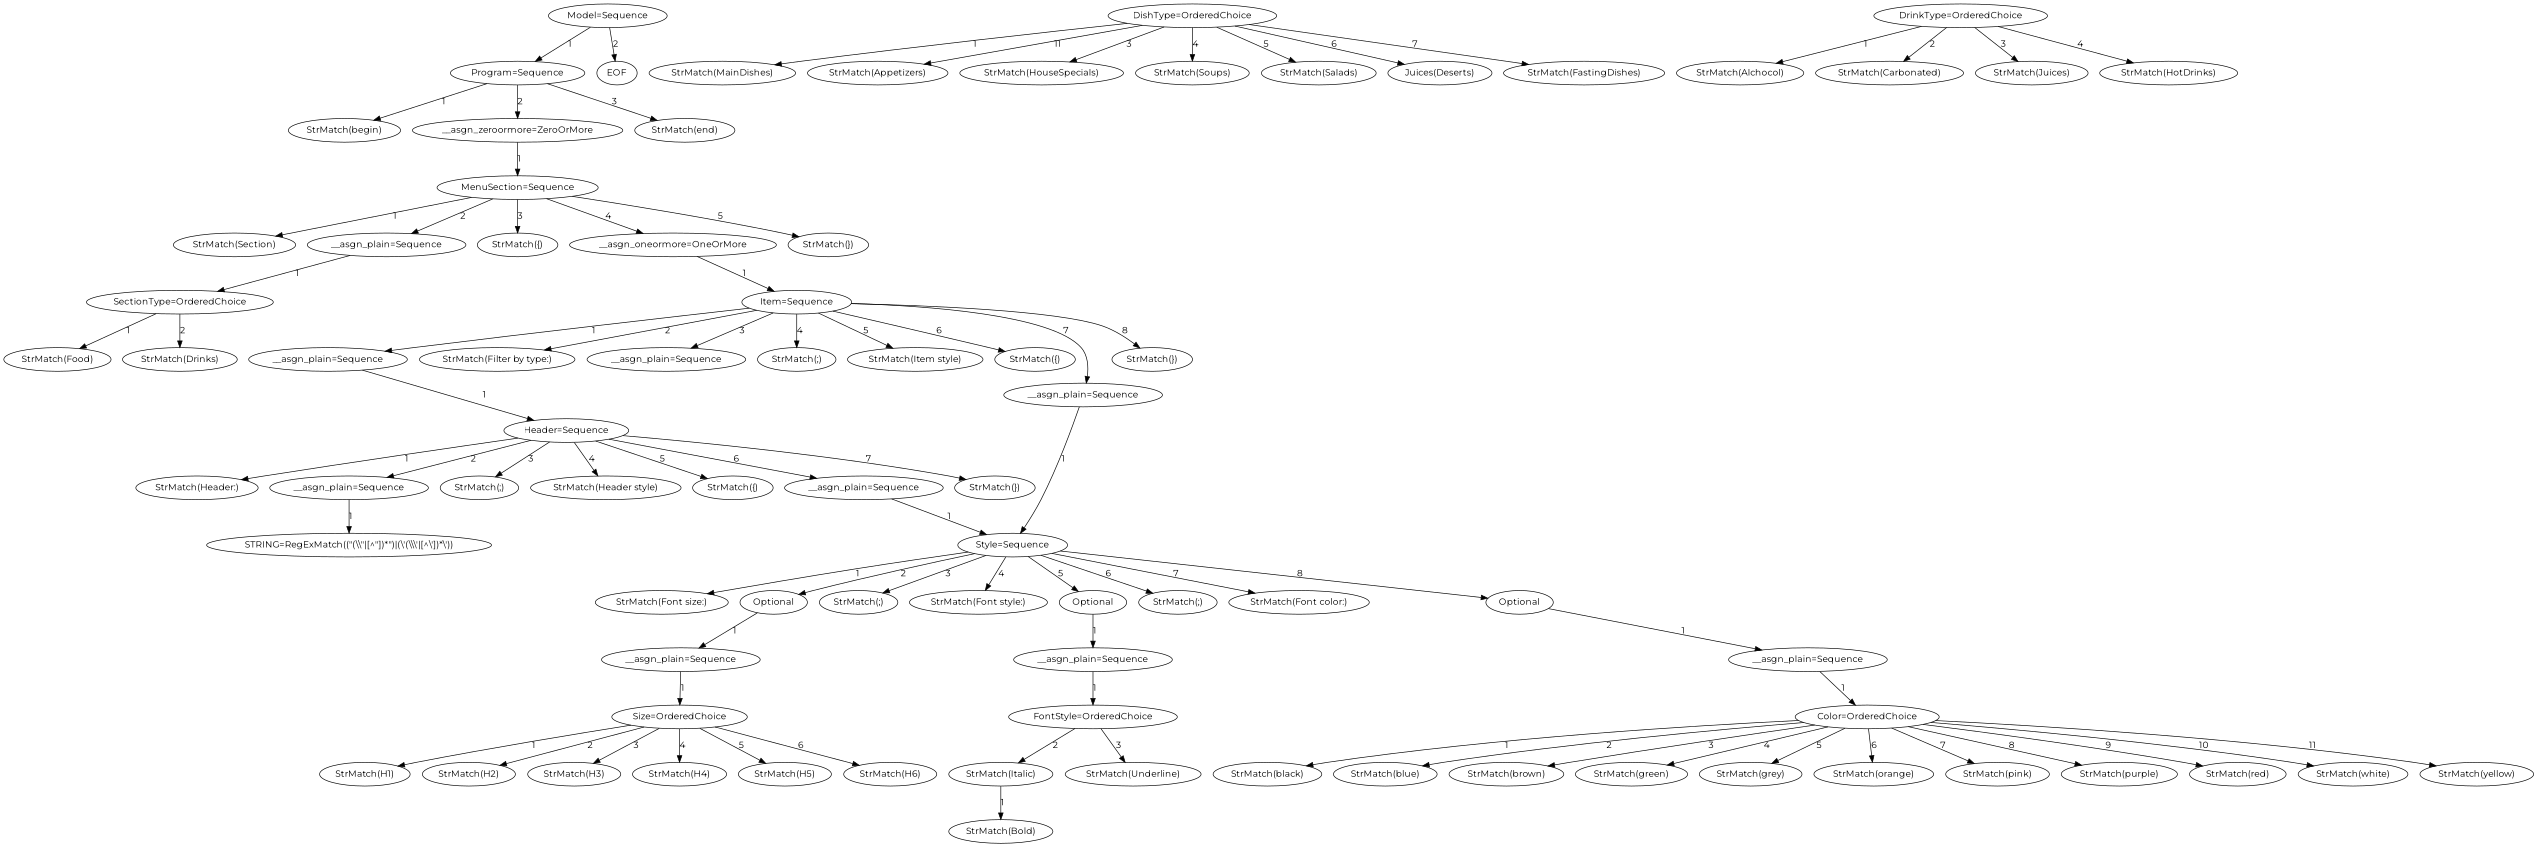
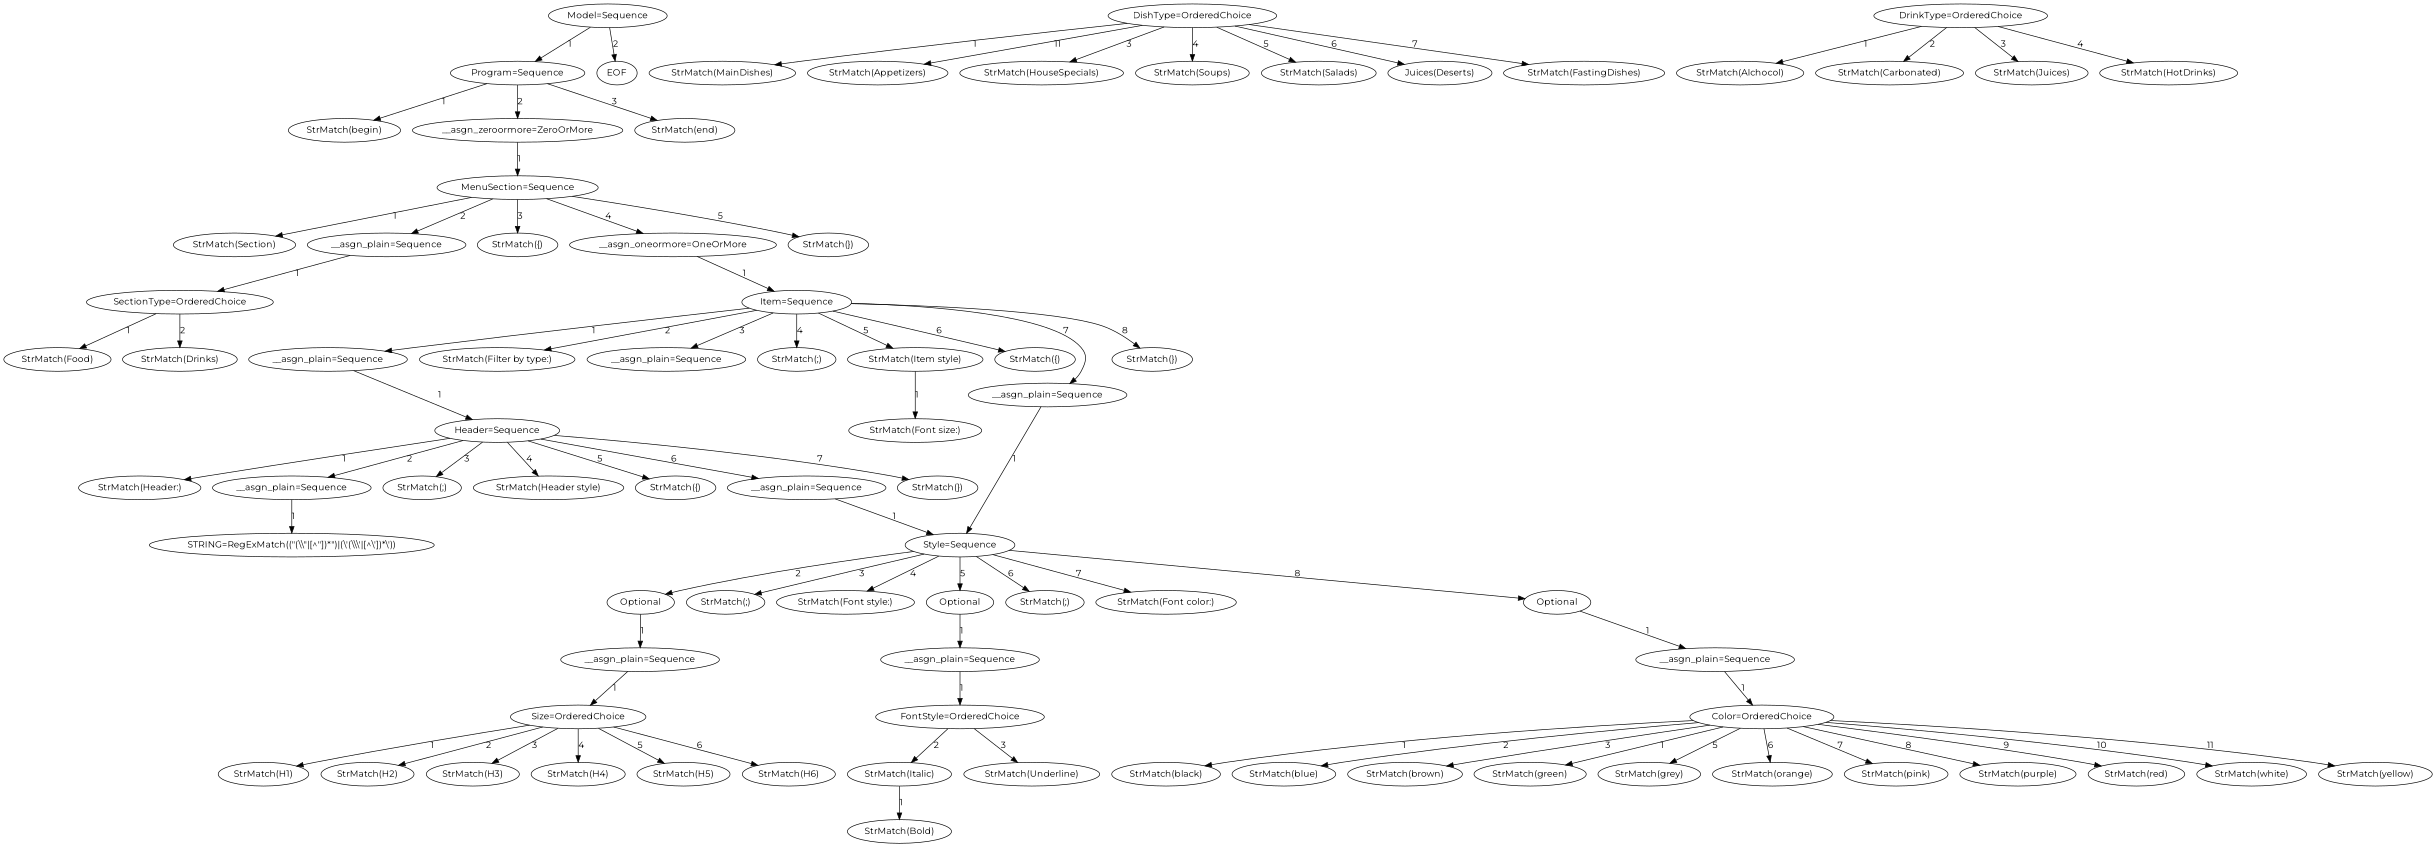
(841, 571) -> (915, 392)
(1767, 746) -> (1662, 746)
